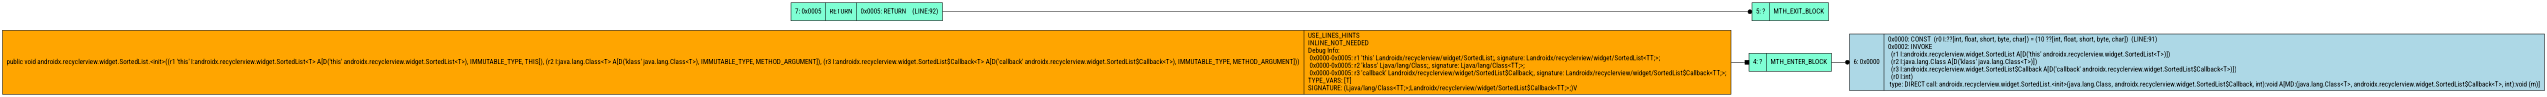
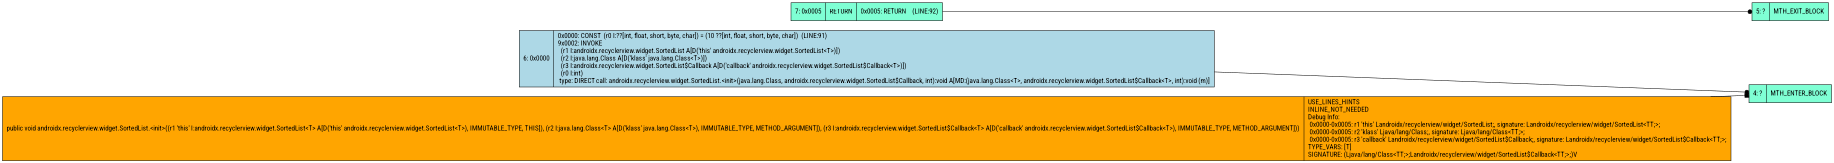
(1912, 47) -> (582, 44)
(1838, 62) -> (1480, 82)
